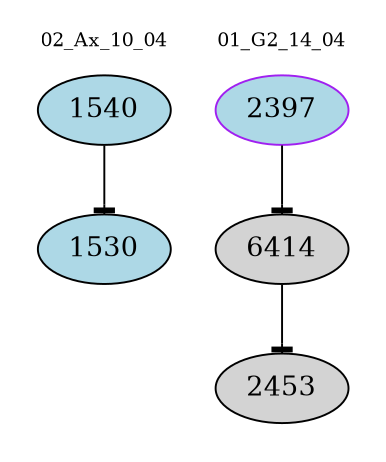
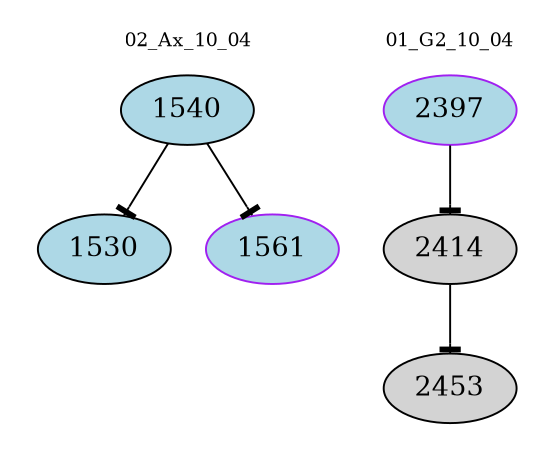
(282, 42) -> (450, 42)
none -> (272, 249)
(282, 249) -> (450, 249)
